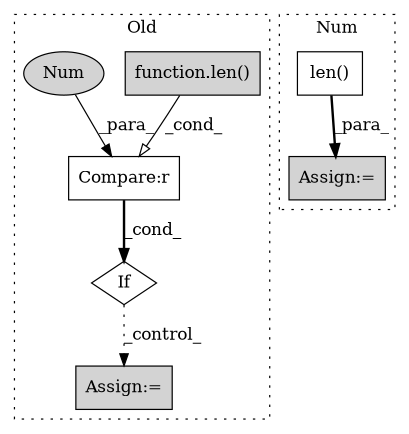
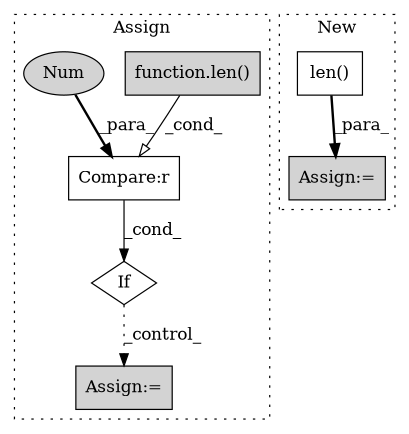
(142, 28) -> (142, 28)
(337, 28) -> (337, 28)
(90, 120) -> (90, 120)
(124, 225) -> (124, 225)
